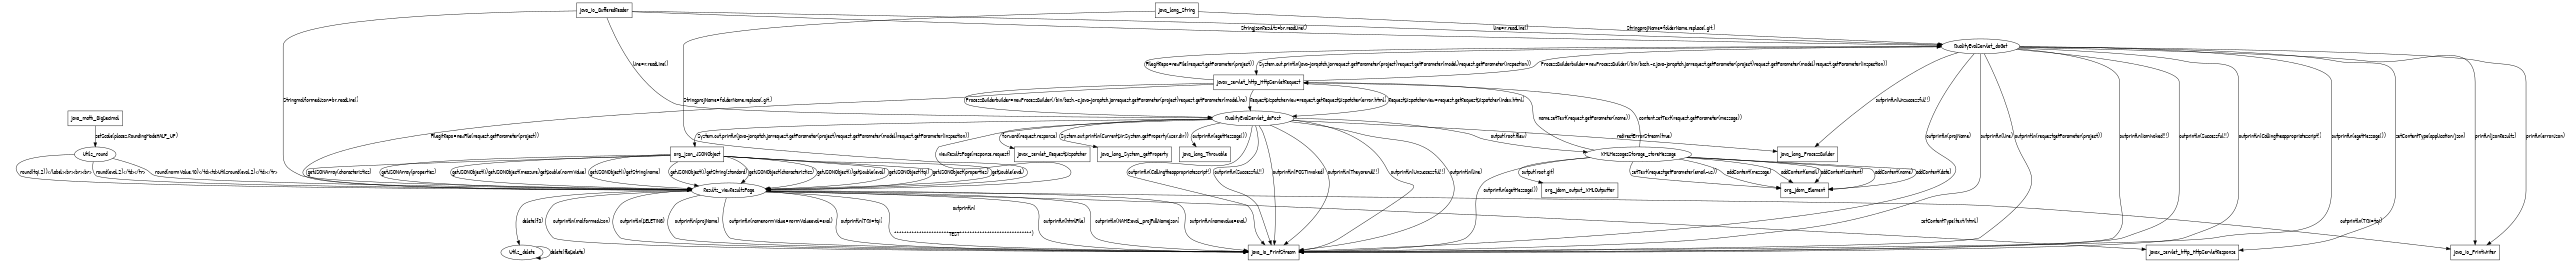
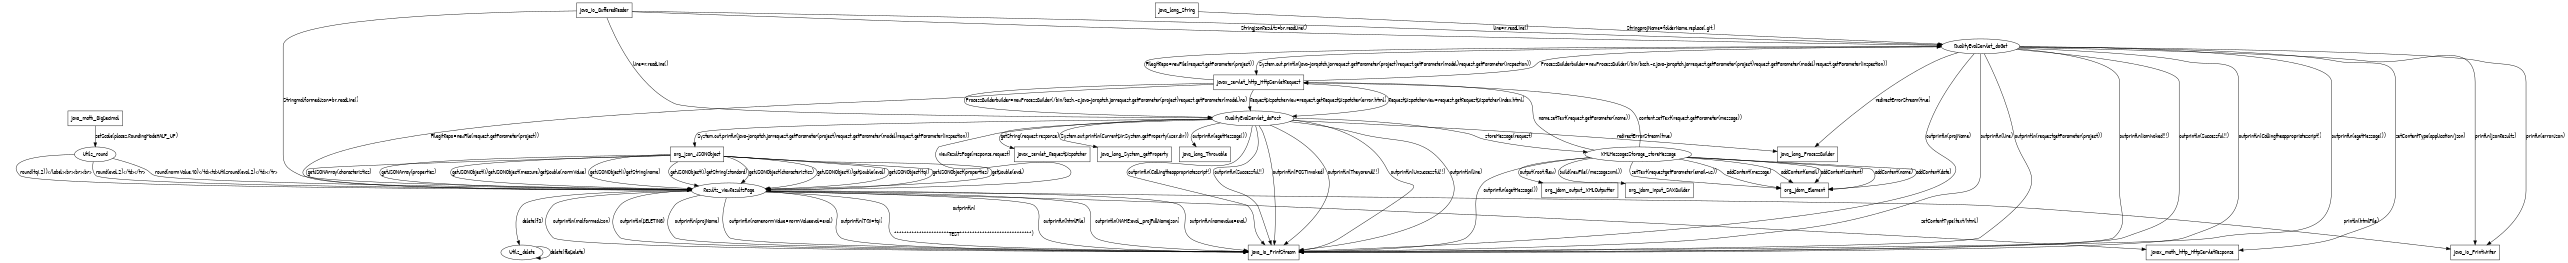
(1903, 100) -> (1903, 100)
(1030, 136) -> (1030, 136)
(1509, 136) -> (1509, 136)
(706, 143) -> none
(1538, 172) -> (1538, 172)
none -> (1659, 190)
(2361, 221) -> (2361, 221)
(2192, 252) -> (2192, 252)
